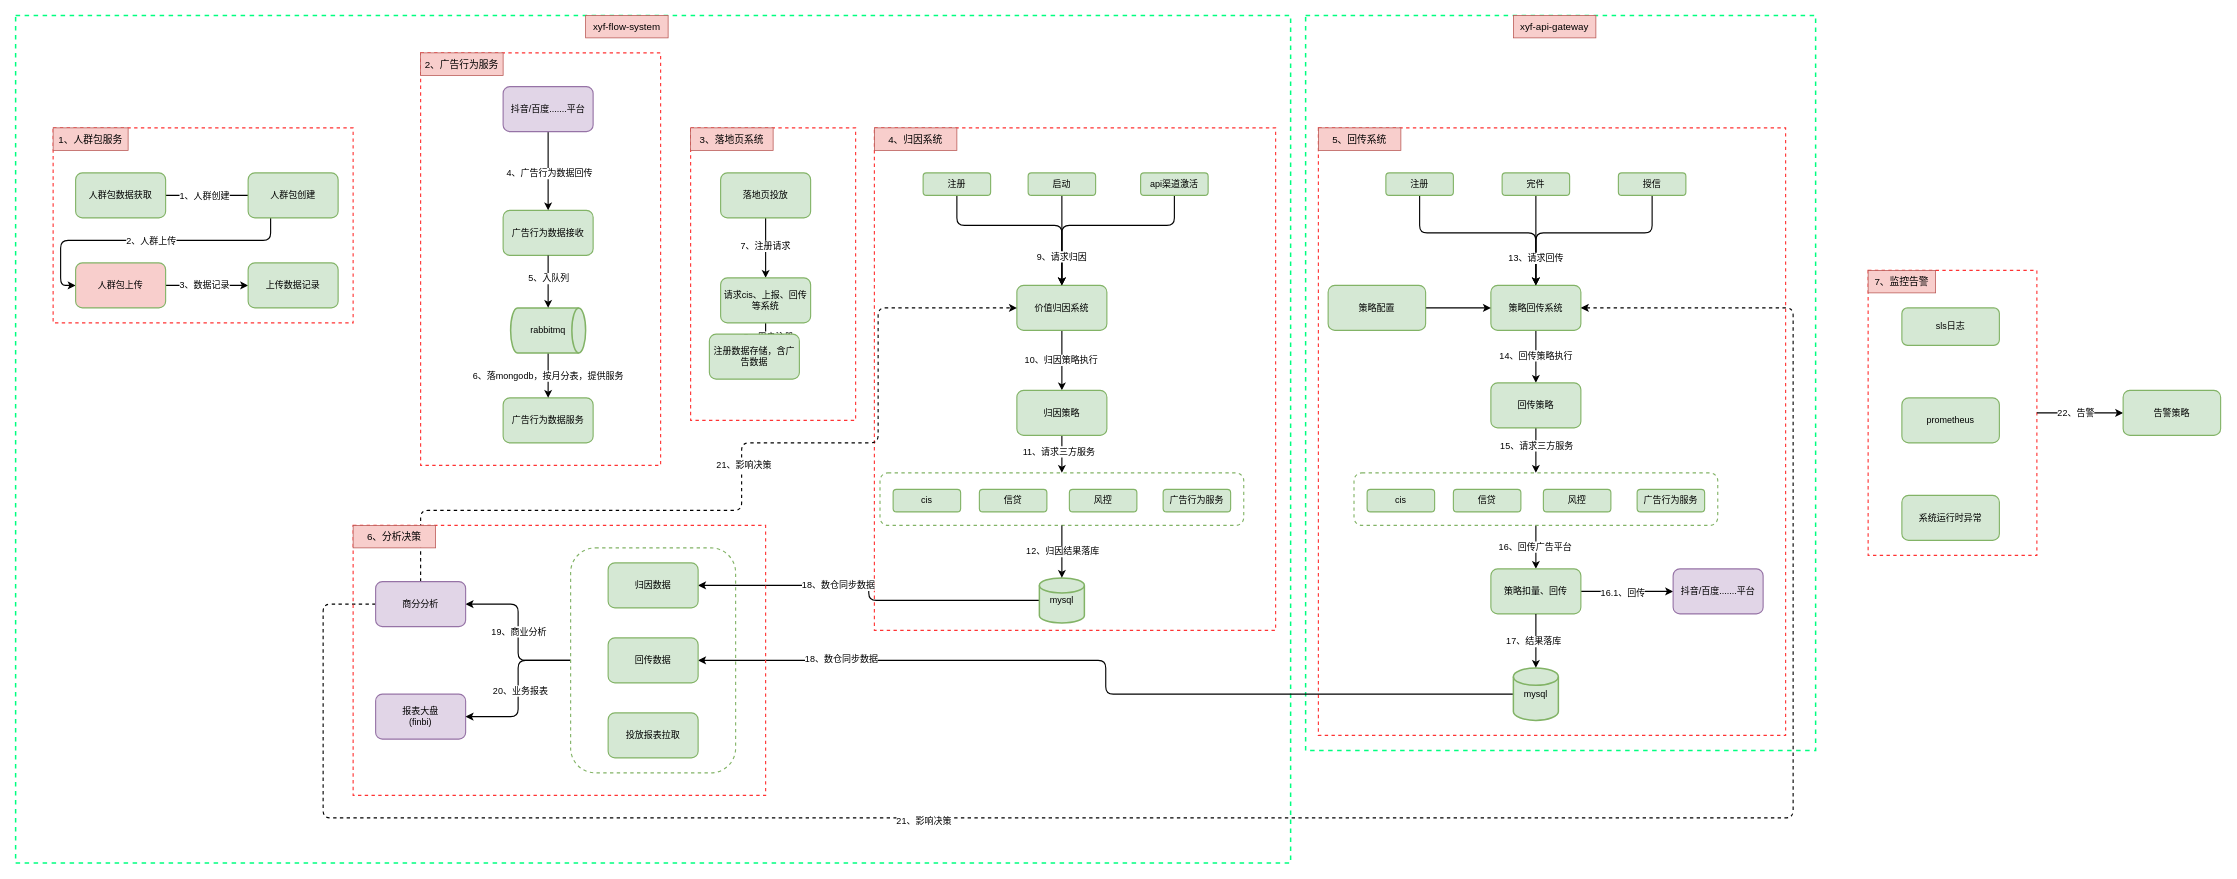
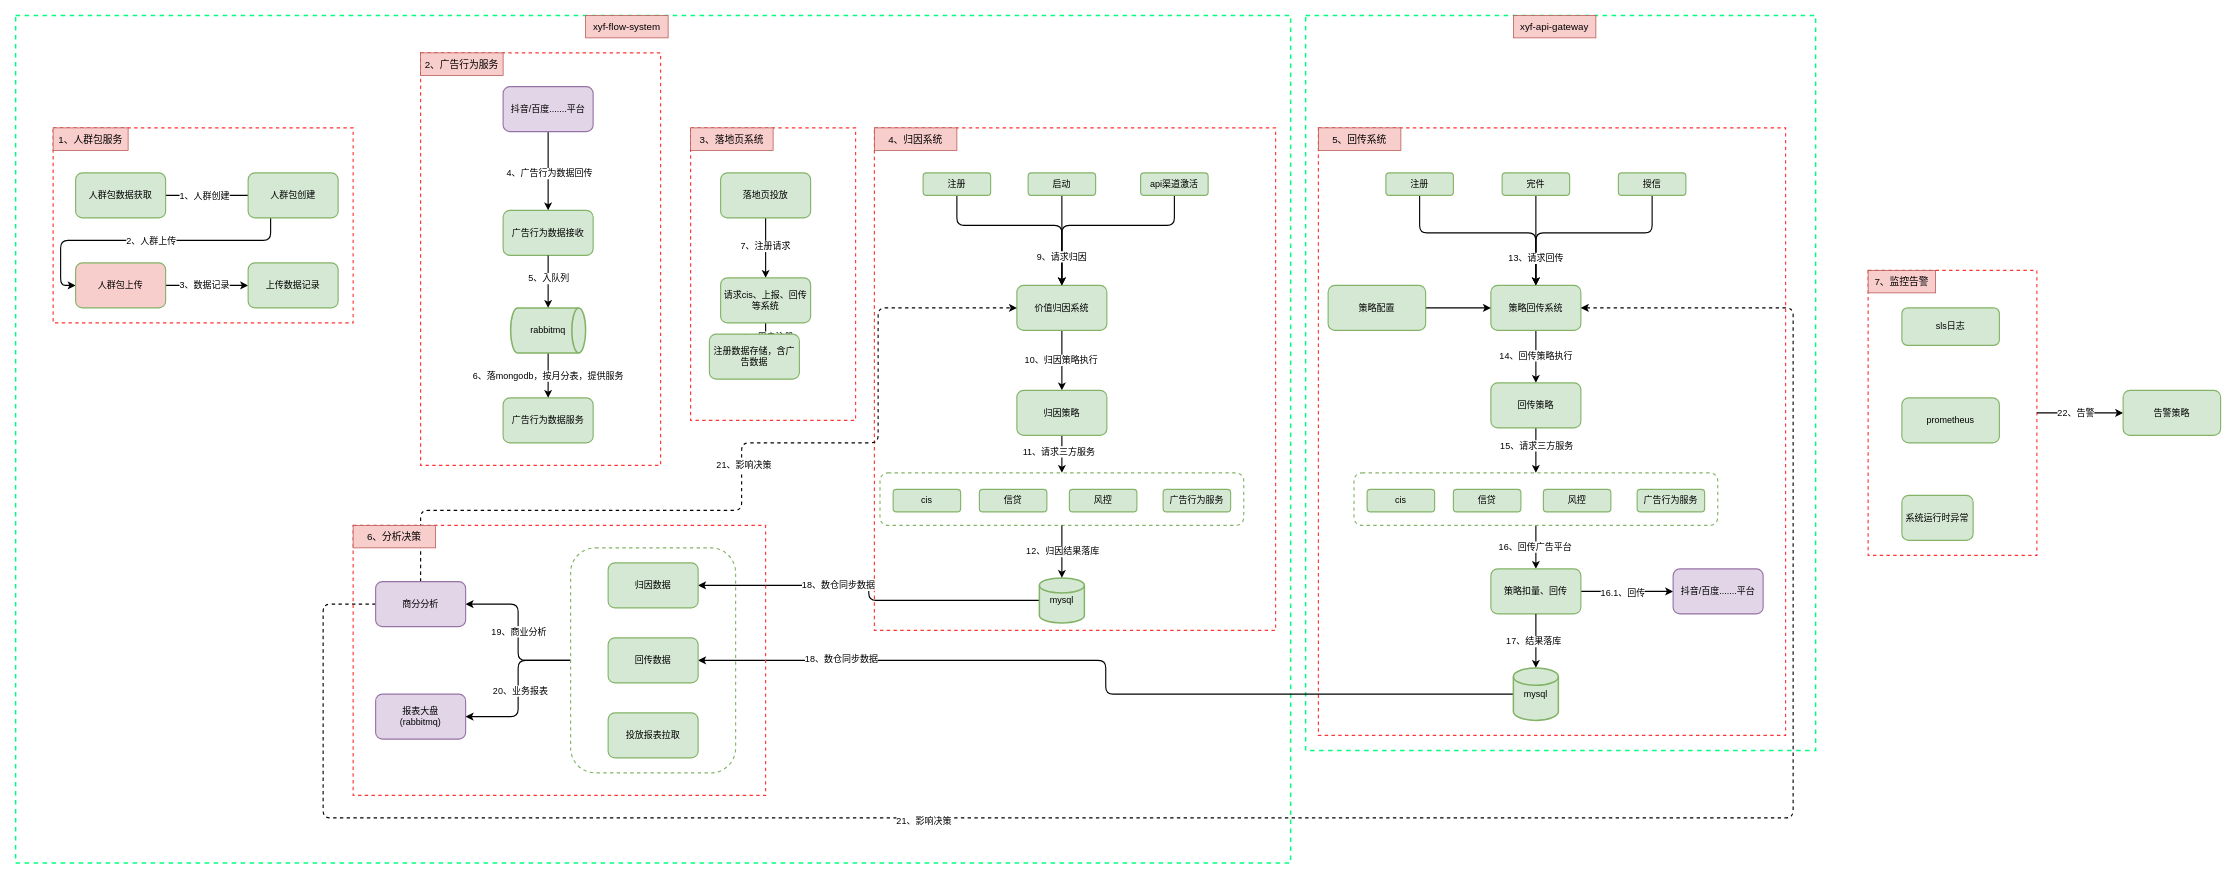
(1950, 518) -> (1937, 518)
(420, 717) -> (420, 717)
